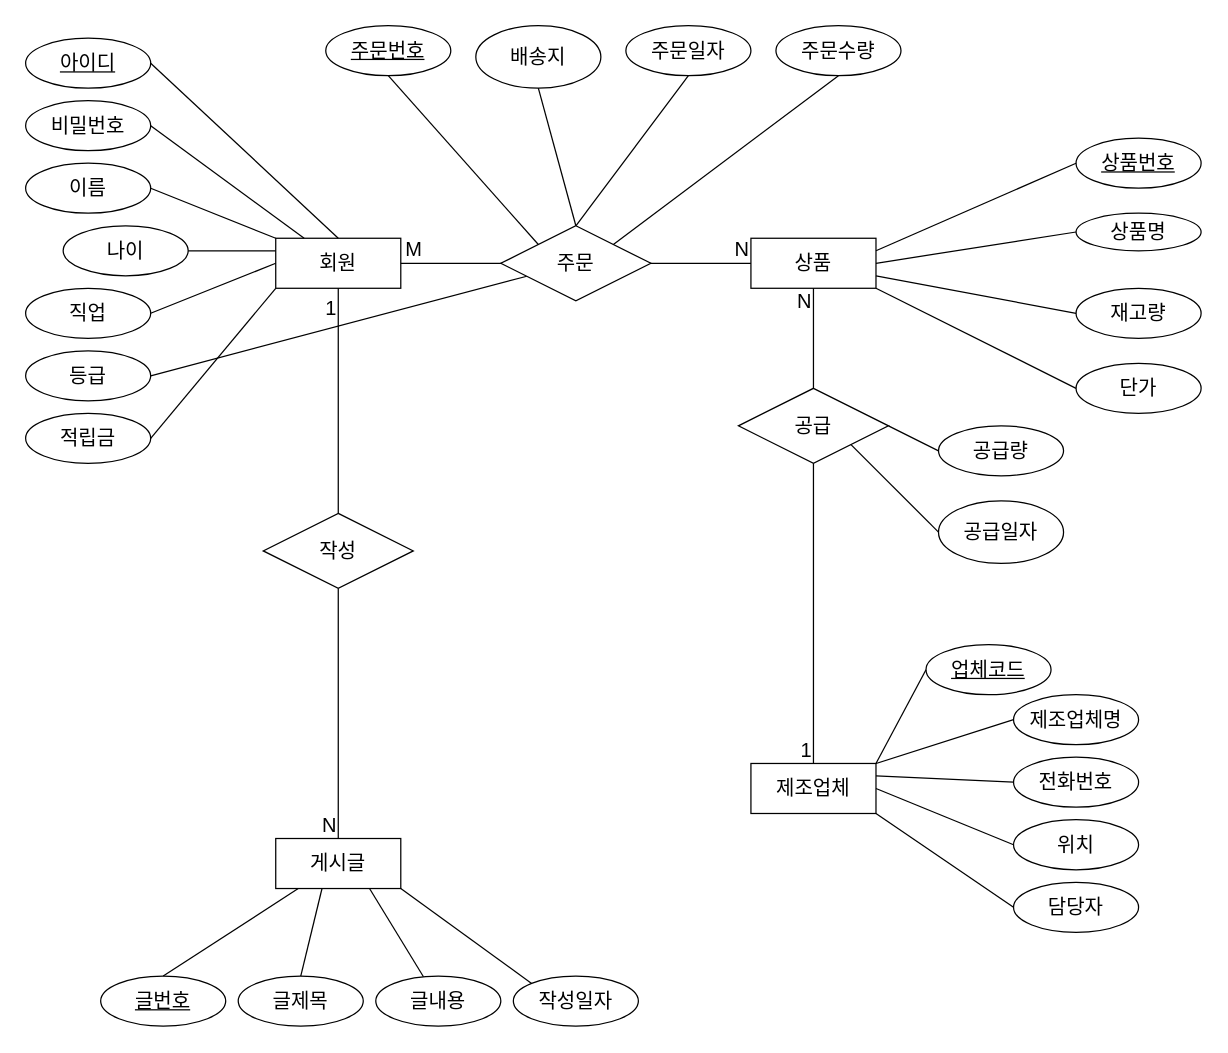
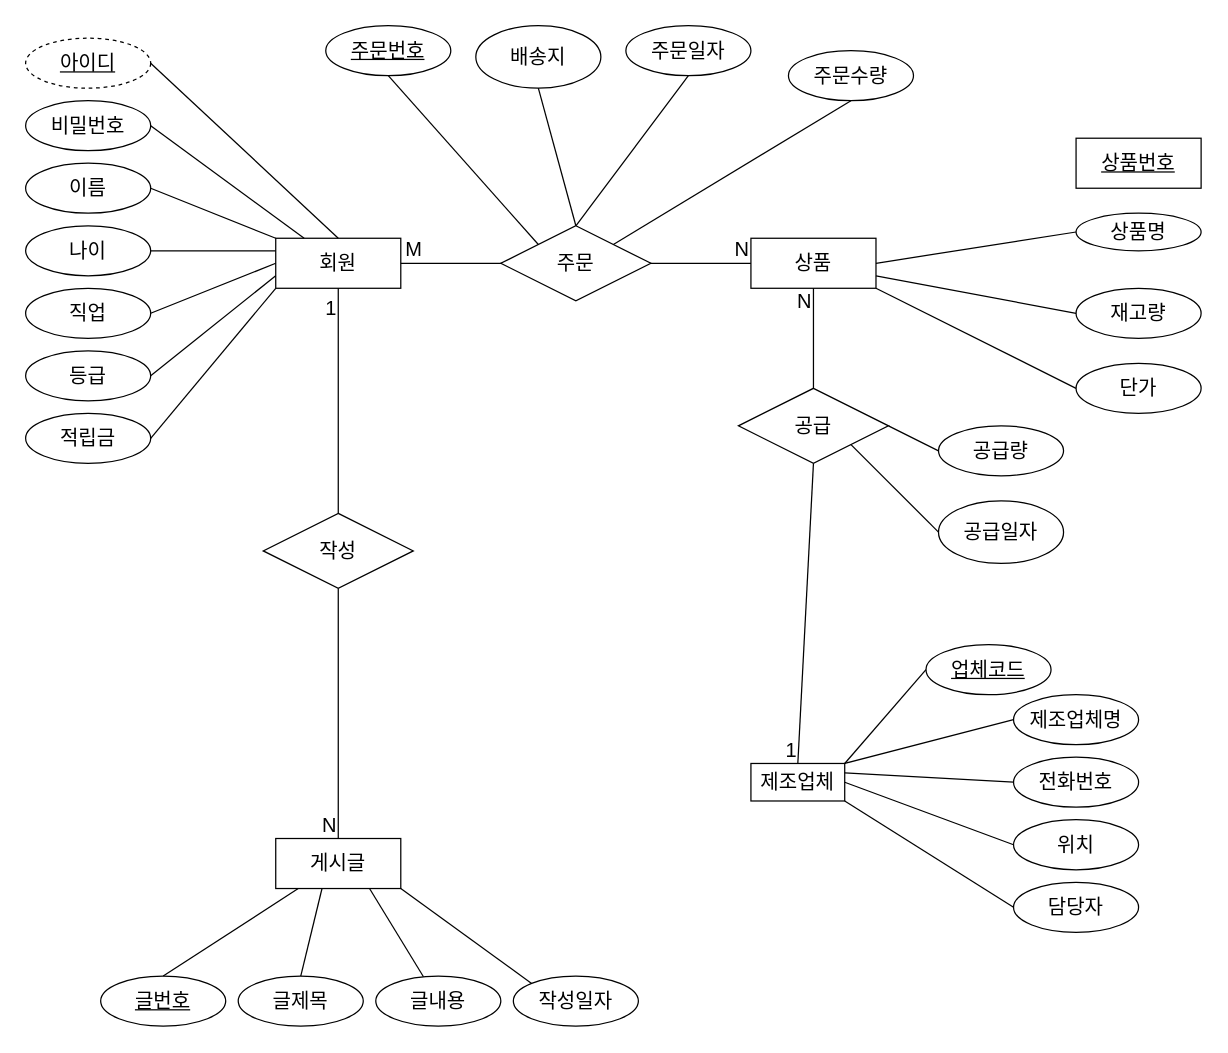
(838, 51) -> (851, 76)
(88, 63) -> (88, 63)
(1138, 163) -> (1138, 163)
(976, 207) -> none
(126, 251) -> (88, 251)
(373, 317) -> (214, 325)
(813, 788) -> (798, 782)
